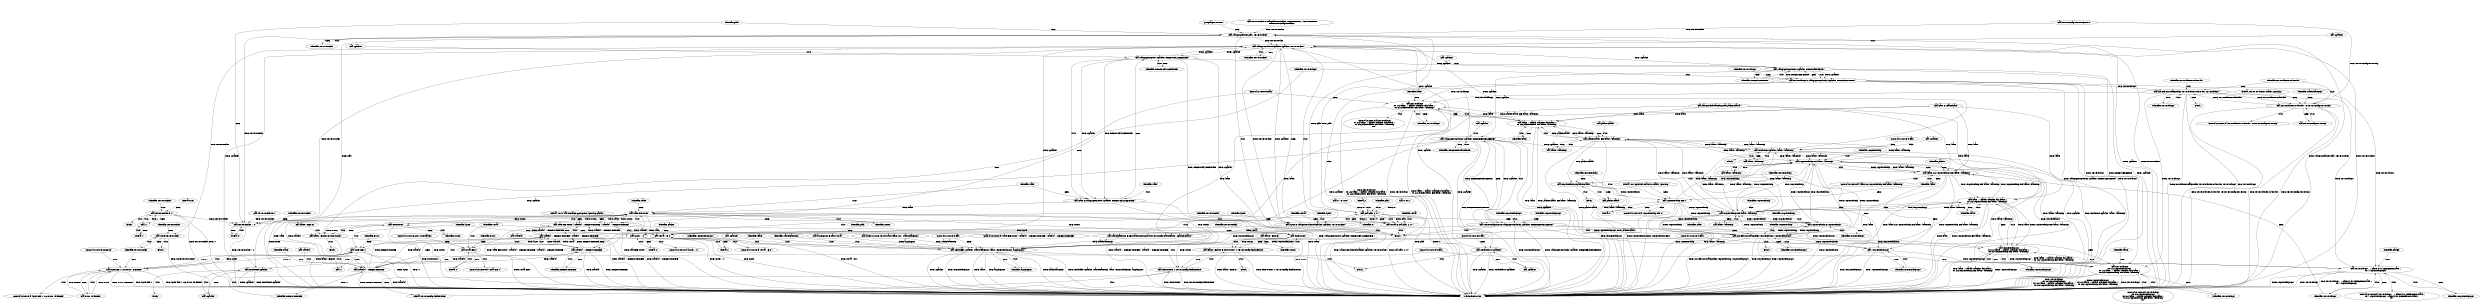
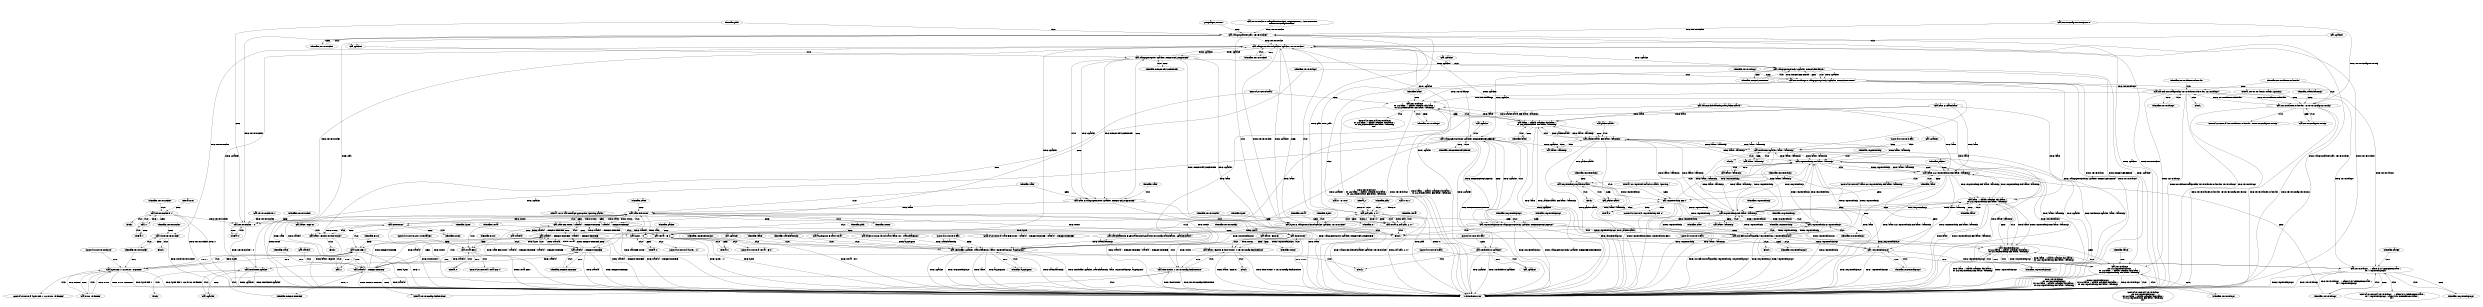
(569, 242) -> (569, 242)
(287, 259) -> (287, 259)
